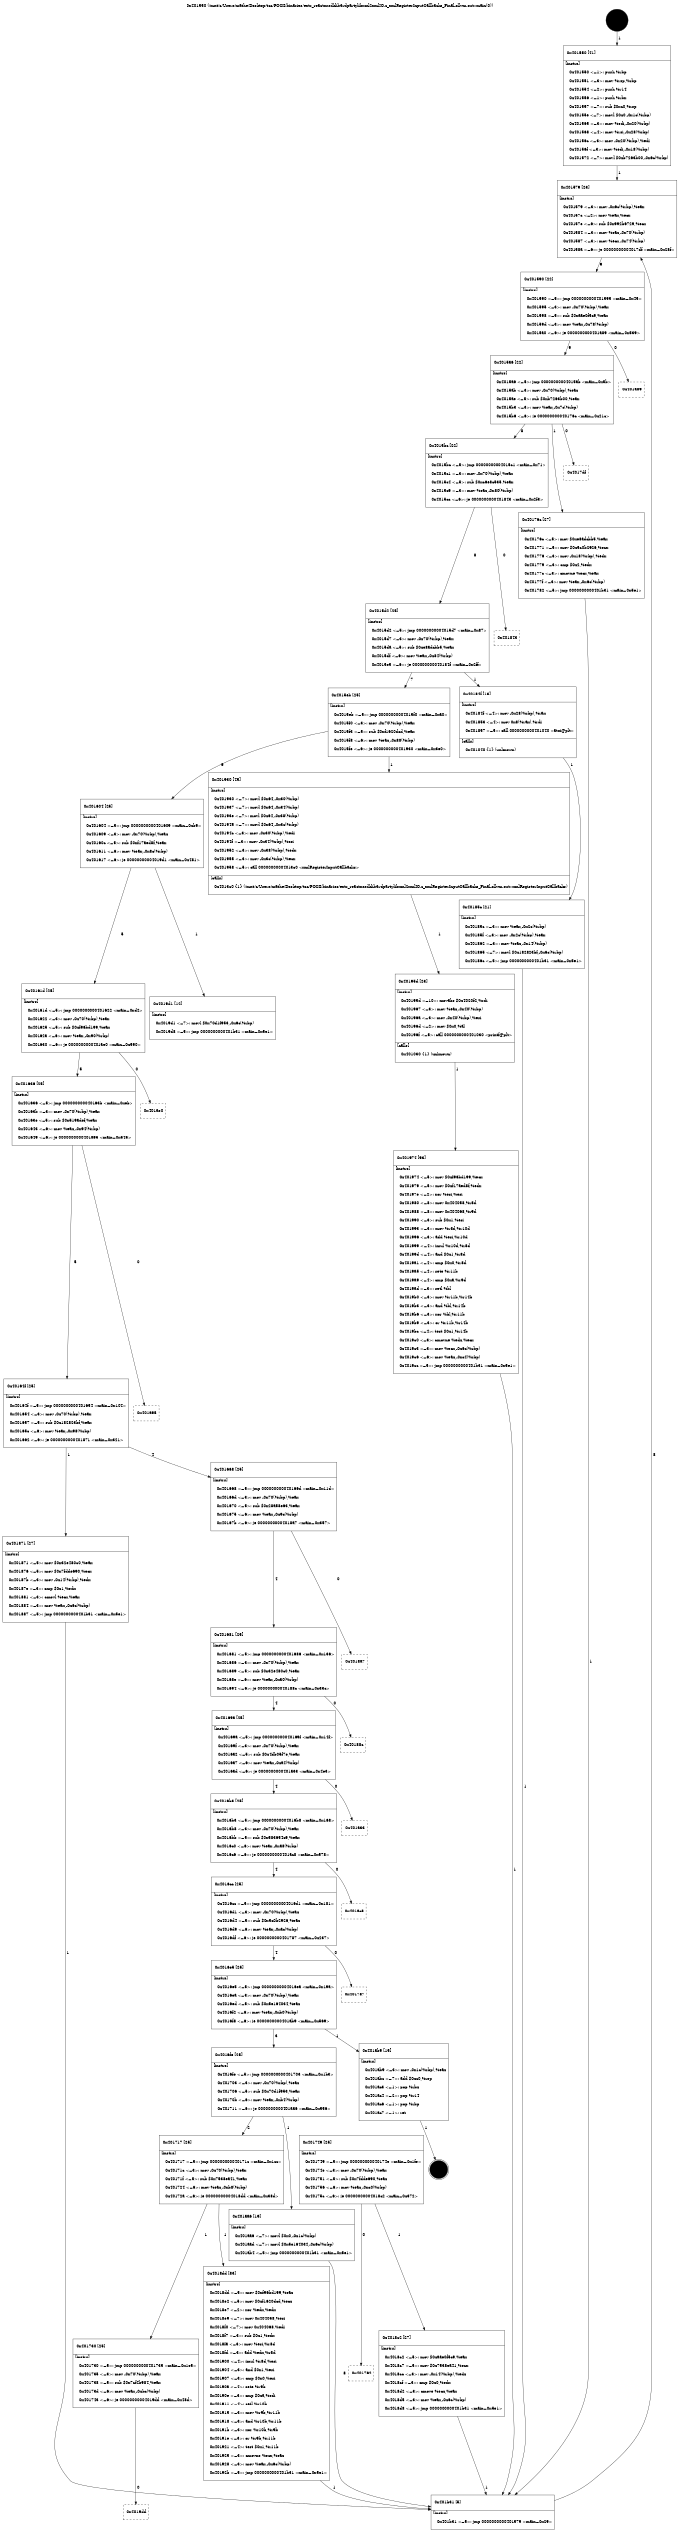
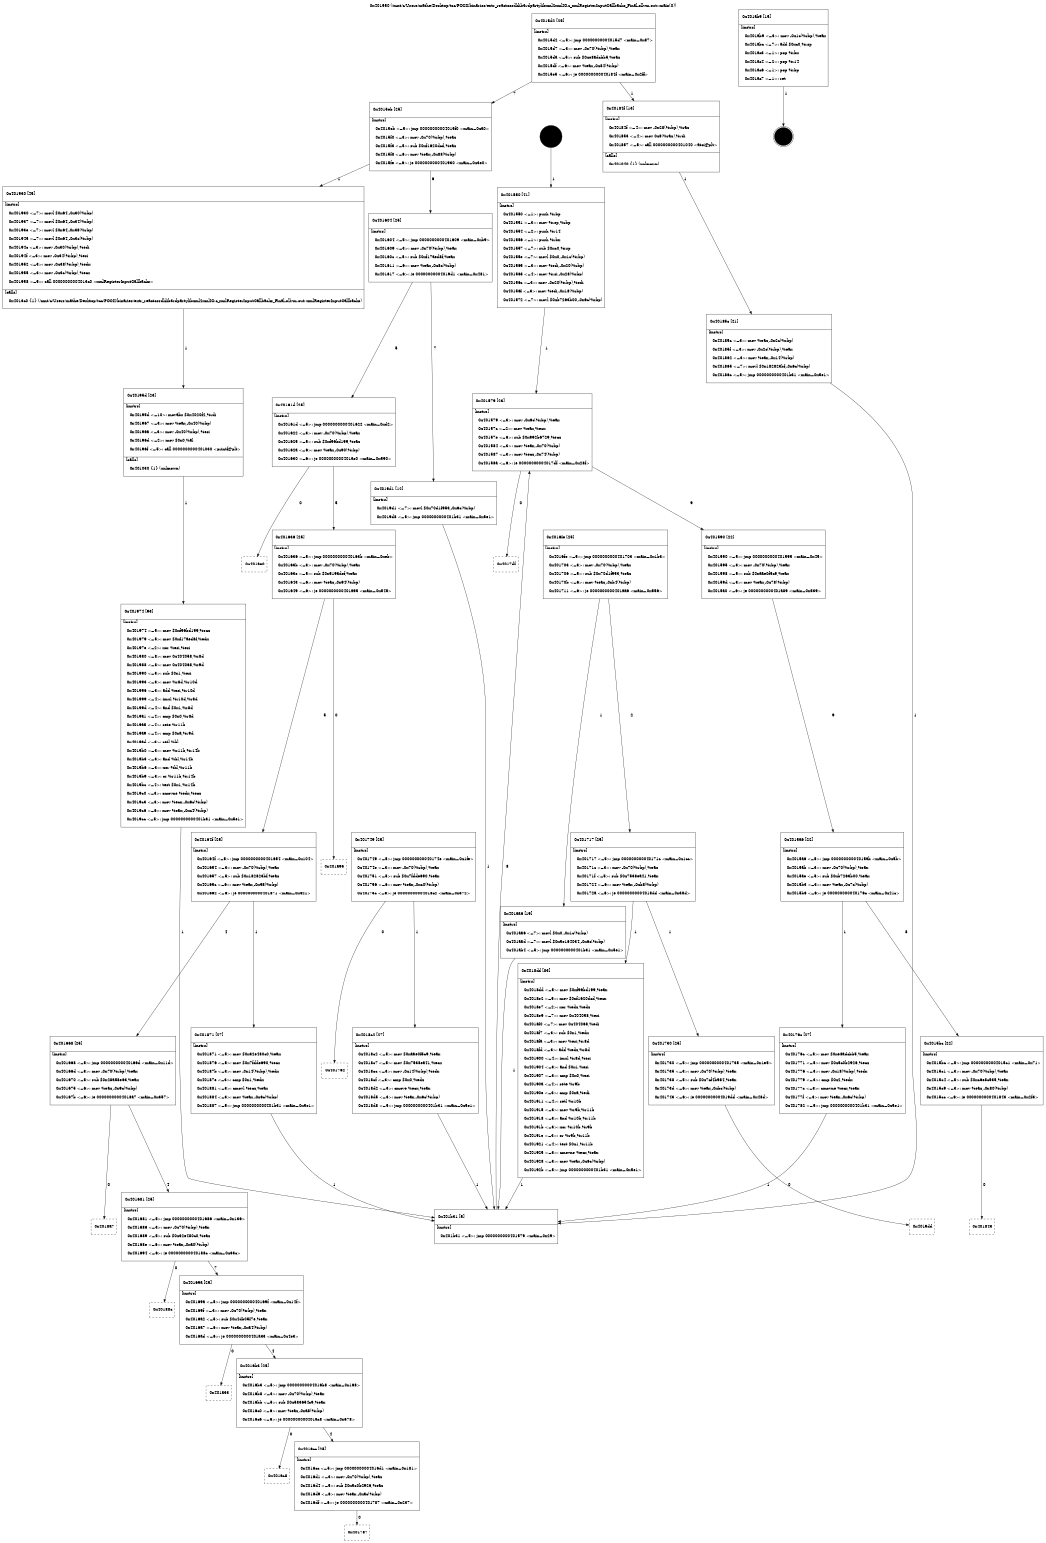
(631, 390) -> none
(568, 443) -> (513, 512)
(458, 554) -> none
none -> (486, 863)
(196, 934) -> (434, 349)
(276, 1703) -> (215, 1268)
(274, 1995) -> none
(344, 2373) -> (513, 1071)
